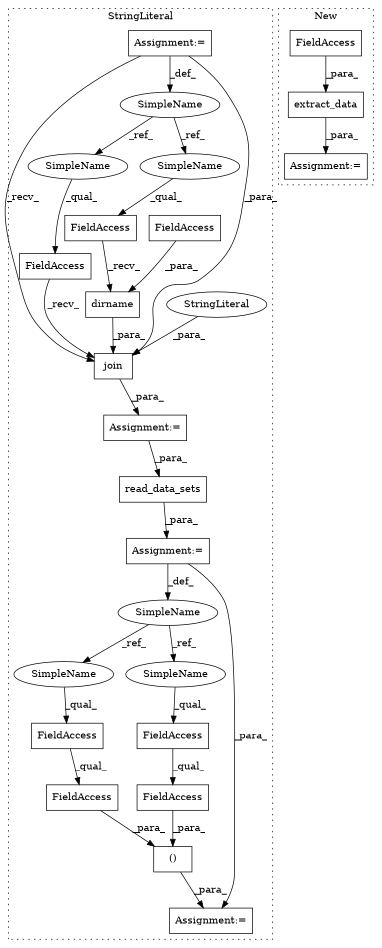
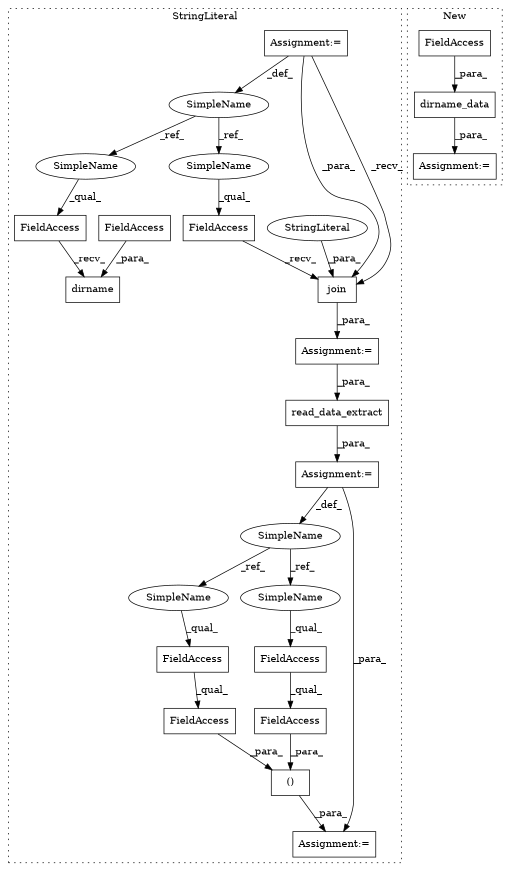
(326, 105) -> (455, 105)
(113, 332) -> none
(163, 489) -> (337, 413)
